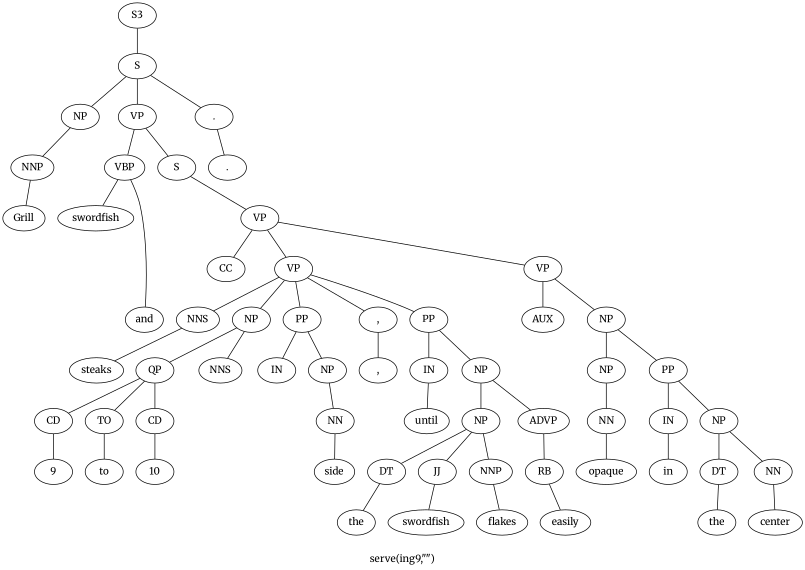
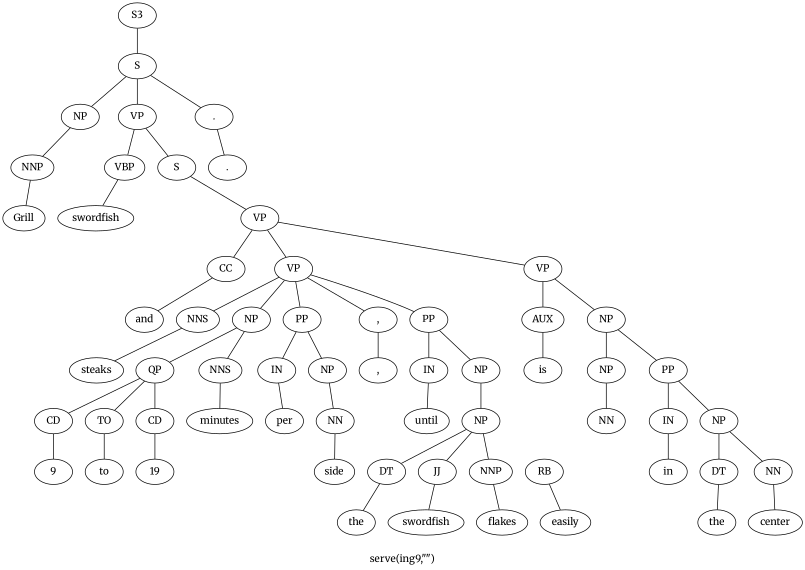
(145, 242) -> (185, 294)
none -> (543, 370)
none -> (220, 421)
none -> (284, 421)
(544, 421) -> none
(155, 472) -> (155, 472)
(606, 472) -> none
